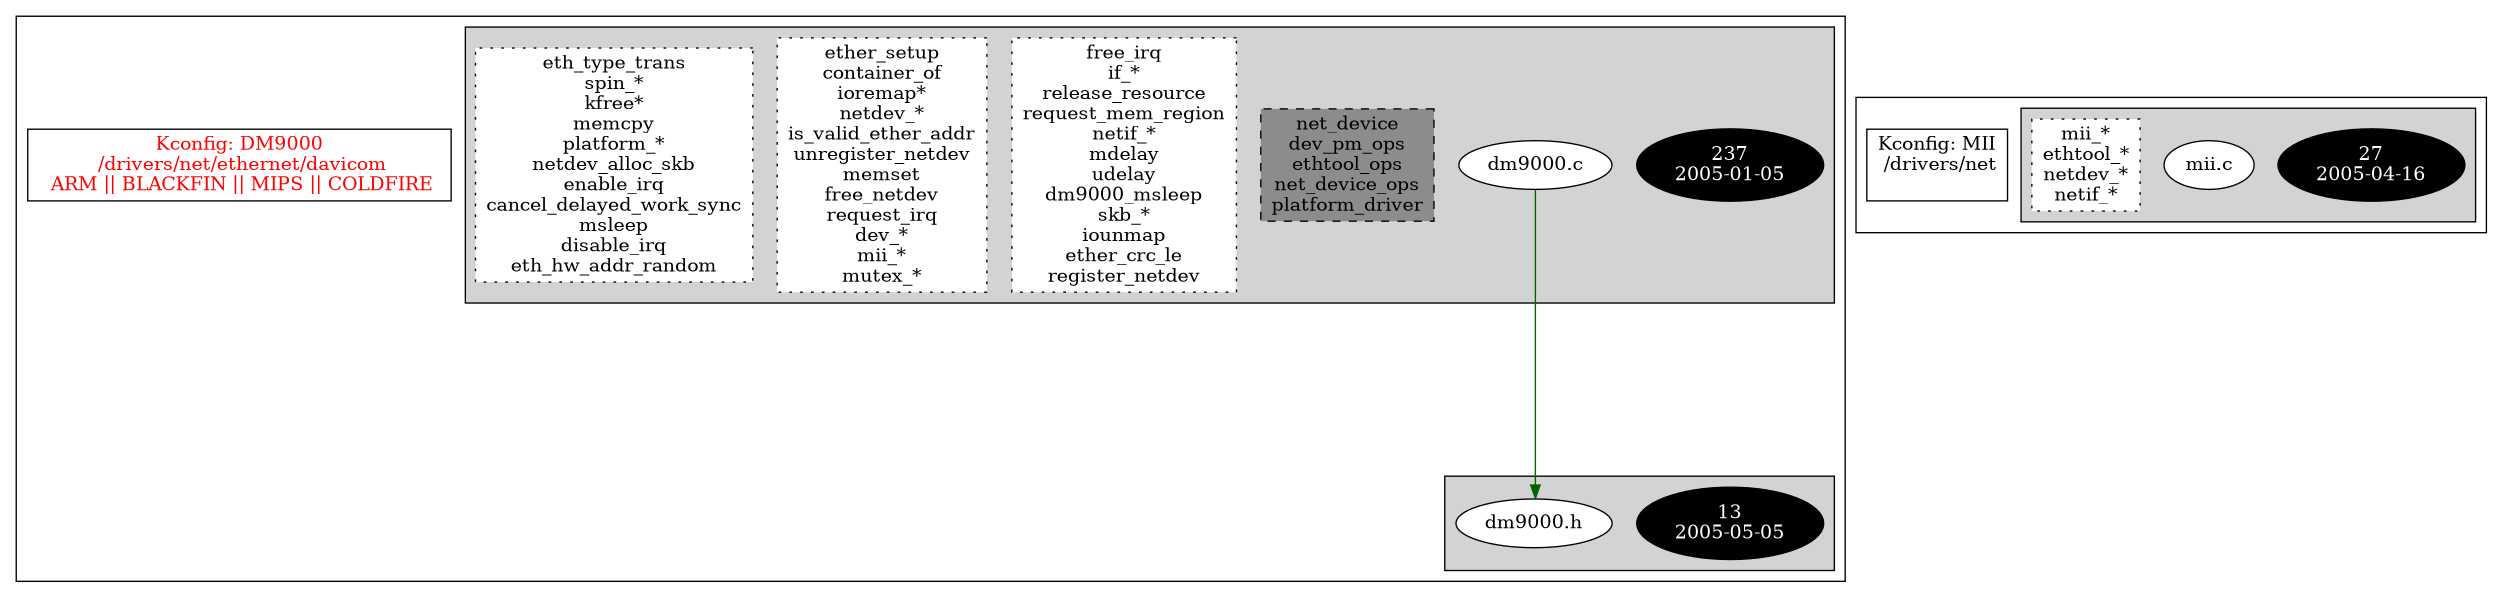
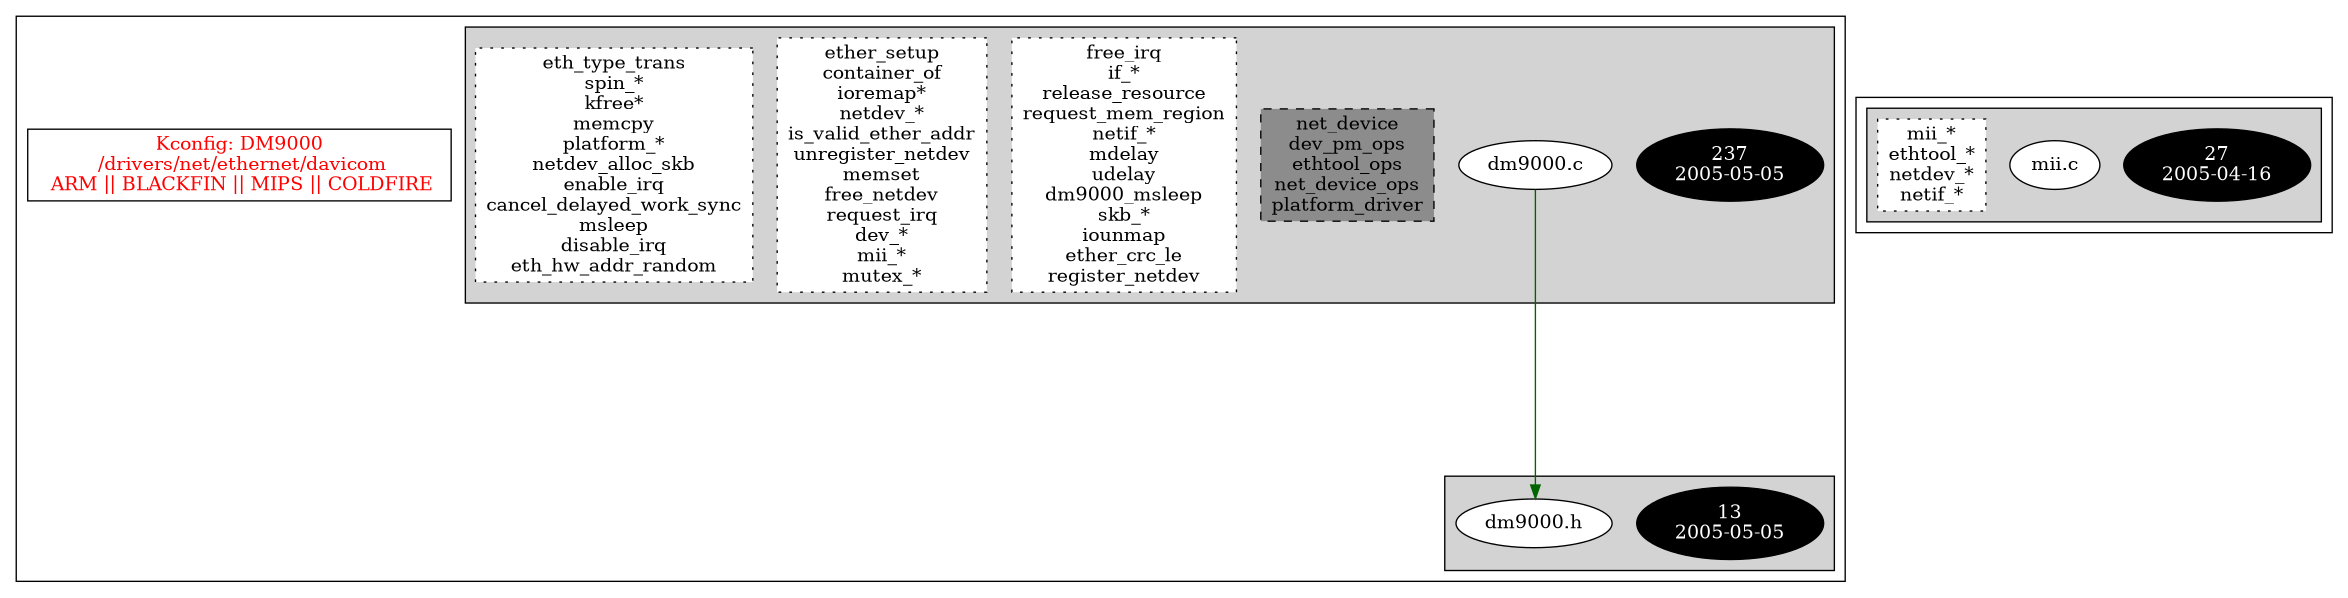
(1730, 165) -> (1730, 165)
(1937, 165) -> none
